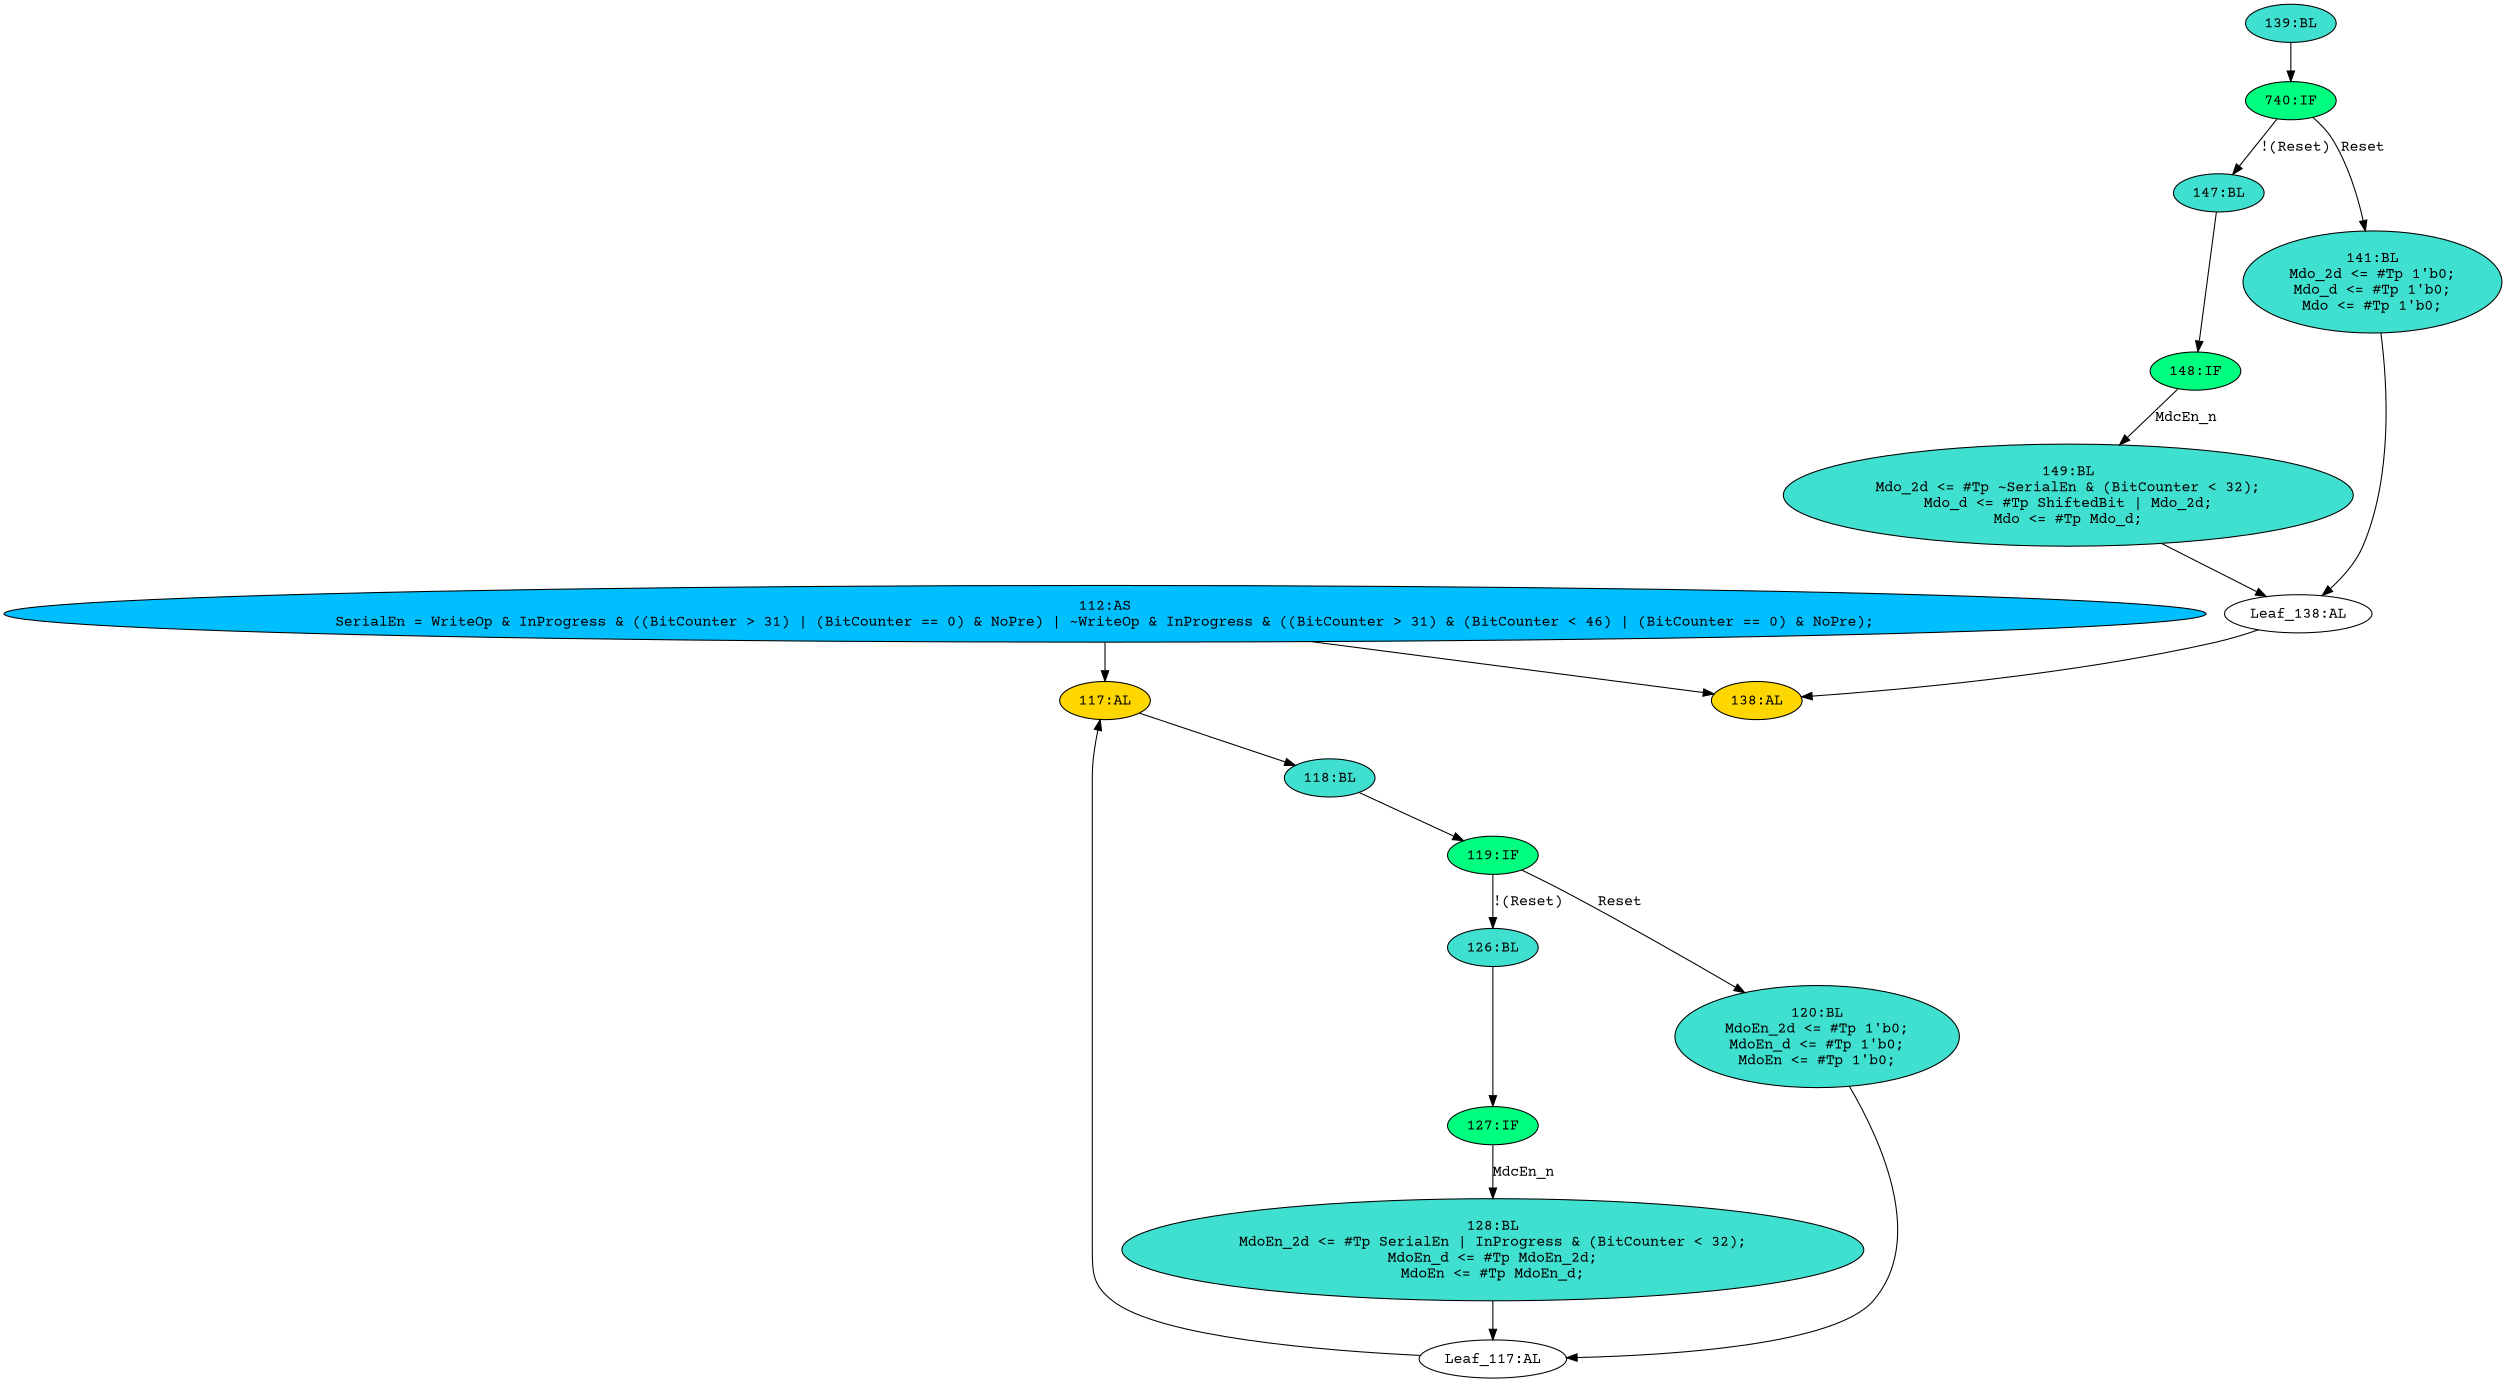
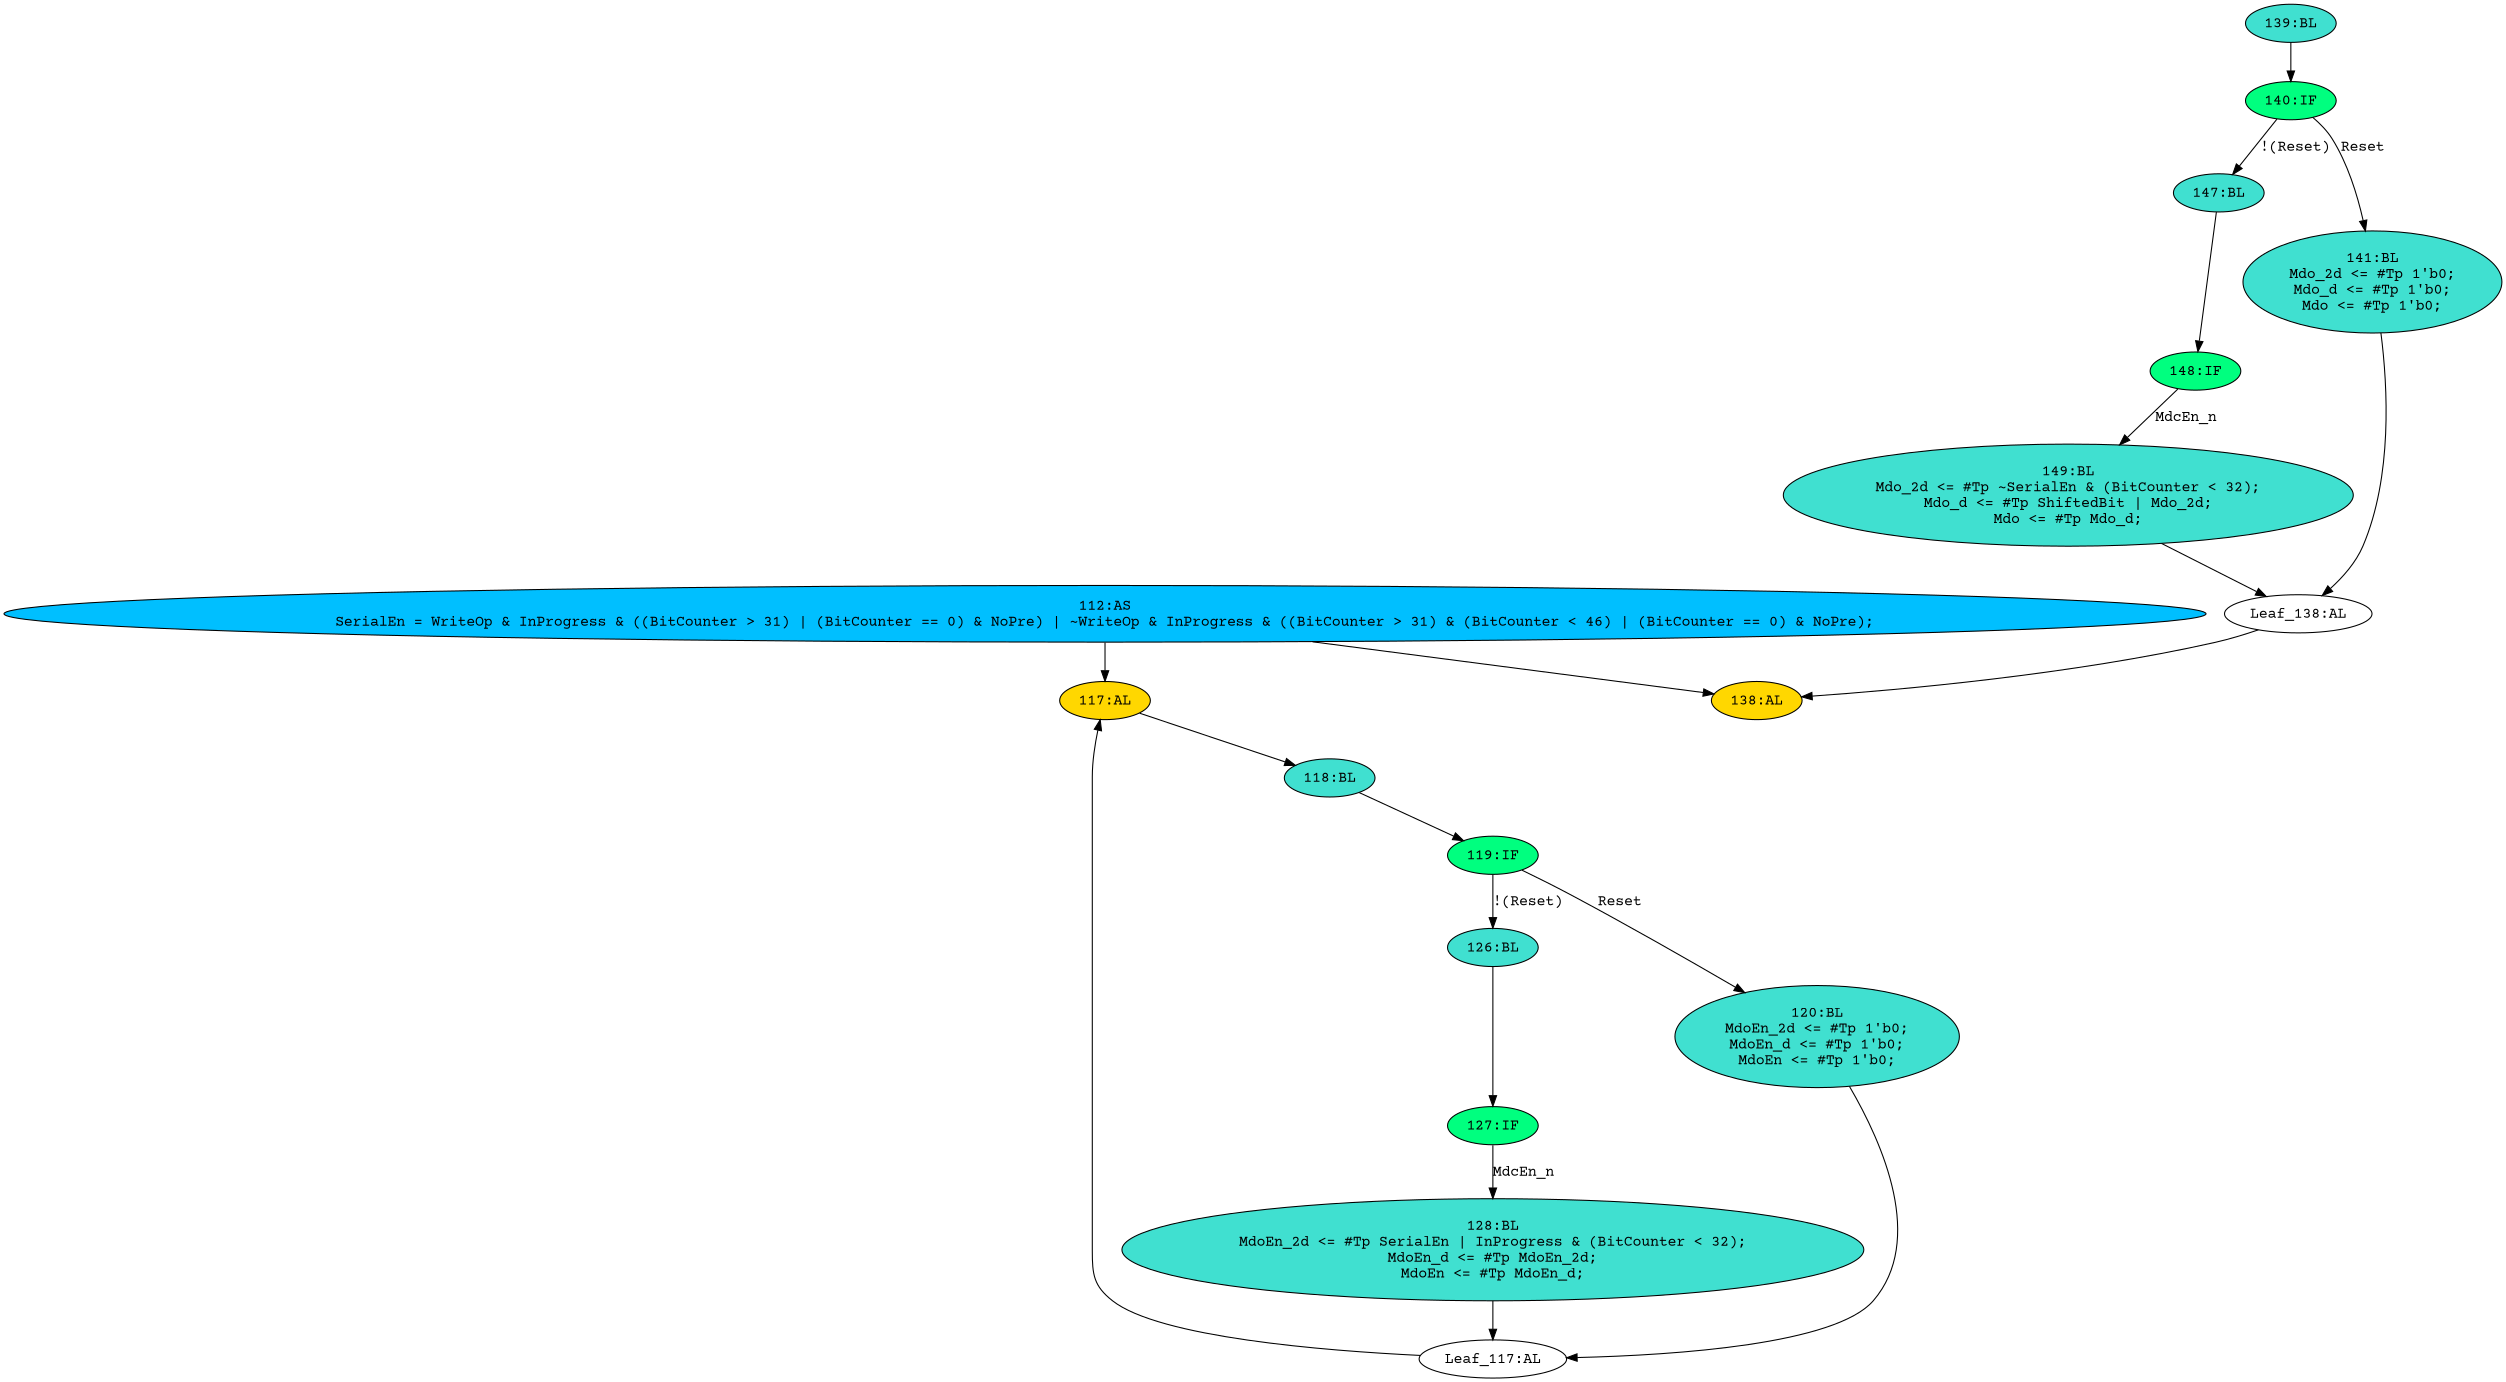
(2291, 101) -> (2291, 101)
